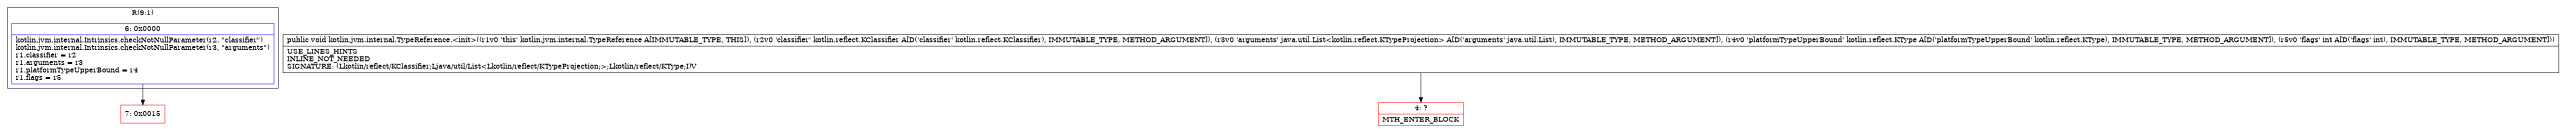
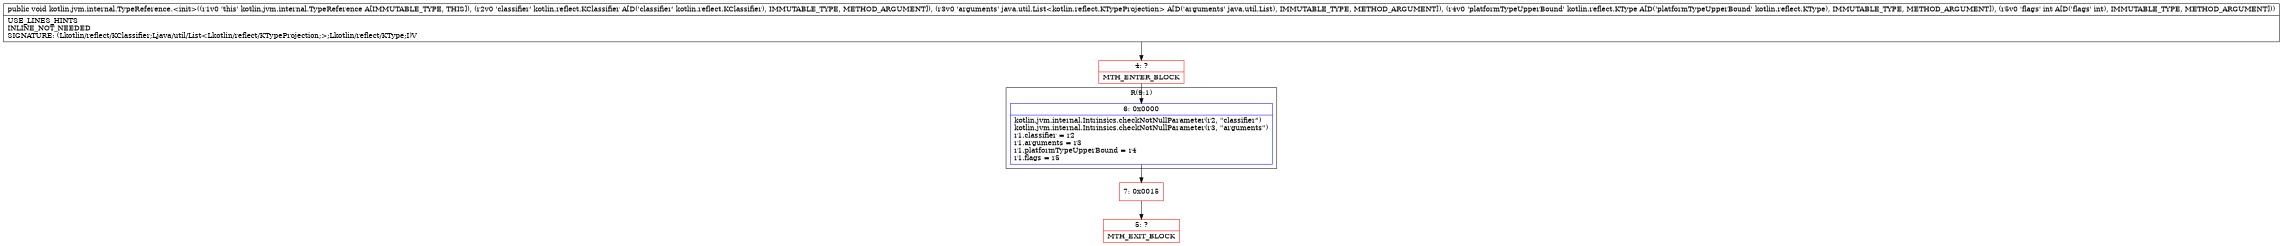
none -> (1141, 91)
none -> (1141, 231)
